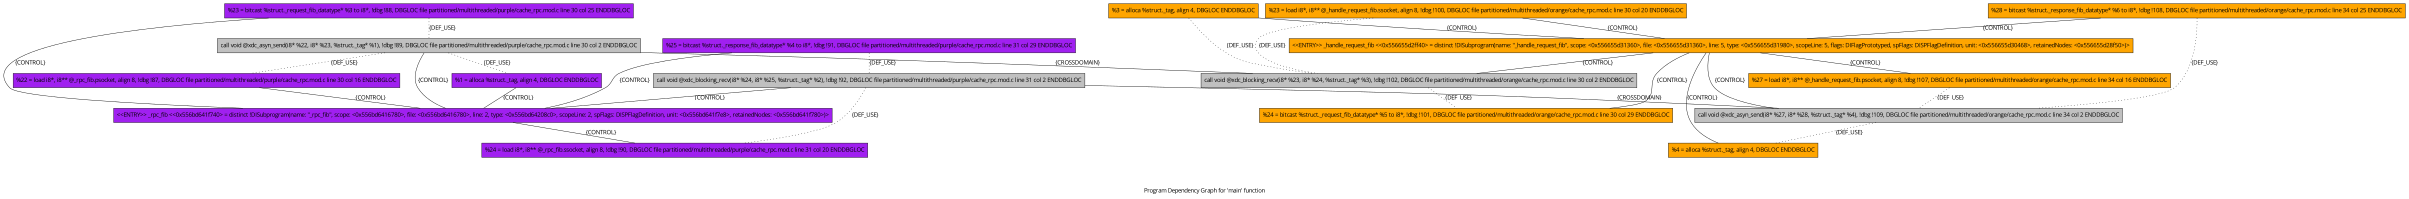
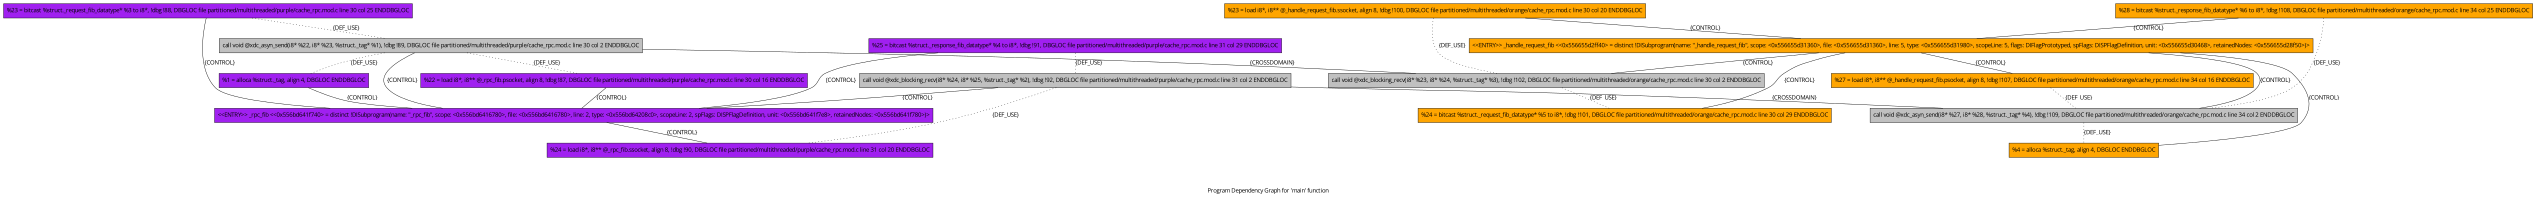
(1183, 11) -> none
